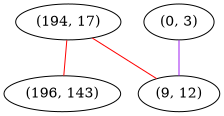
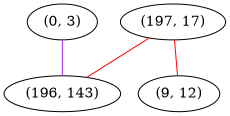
(68, 22) -> (173, 22)
(179, 58) -> (62, 58)
